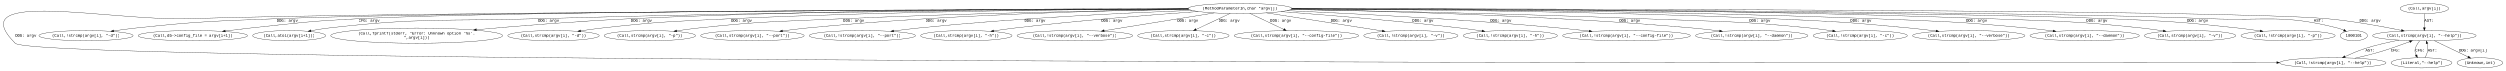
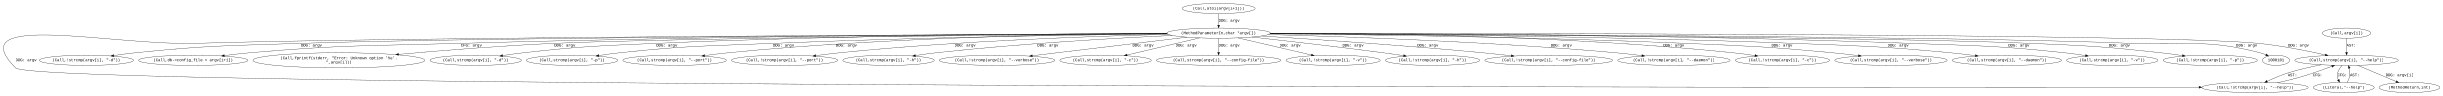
(662, 16) -> (1219, 19)
(2320, 21) -> (2247, 45)
(2480, 63) -> (2409, 87)
